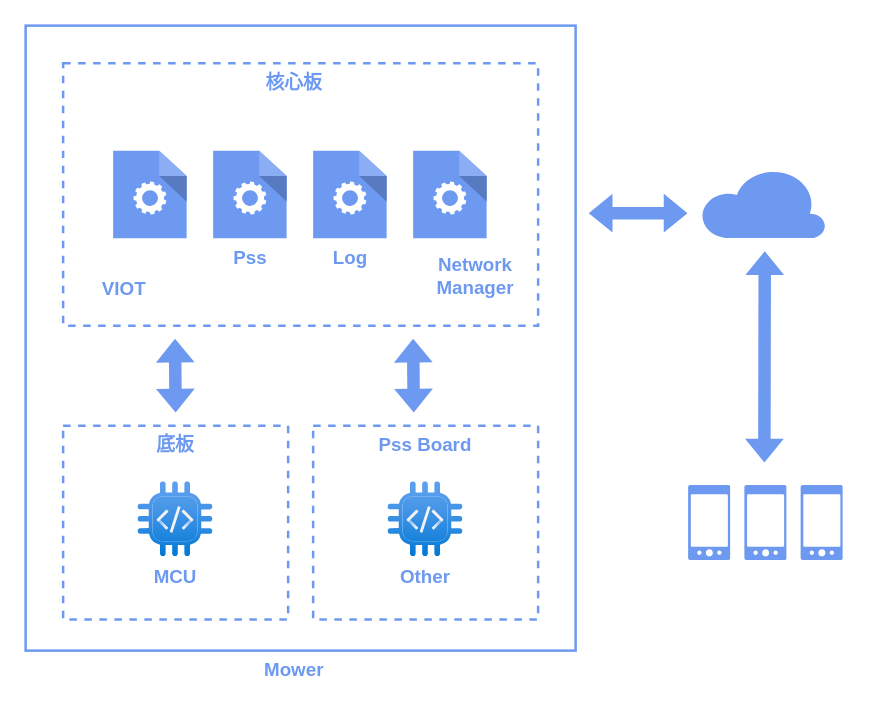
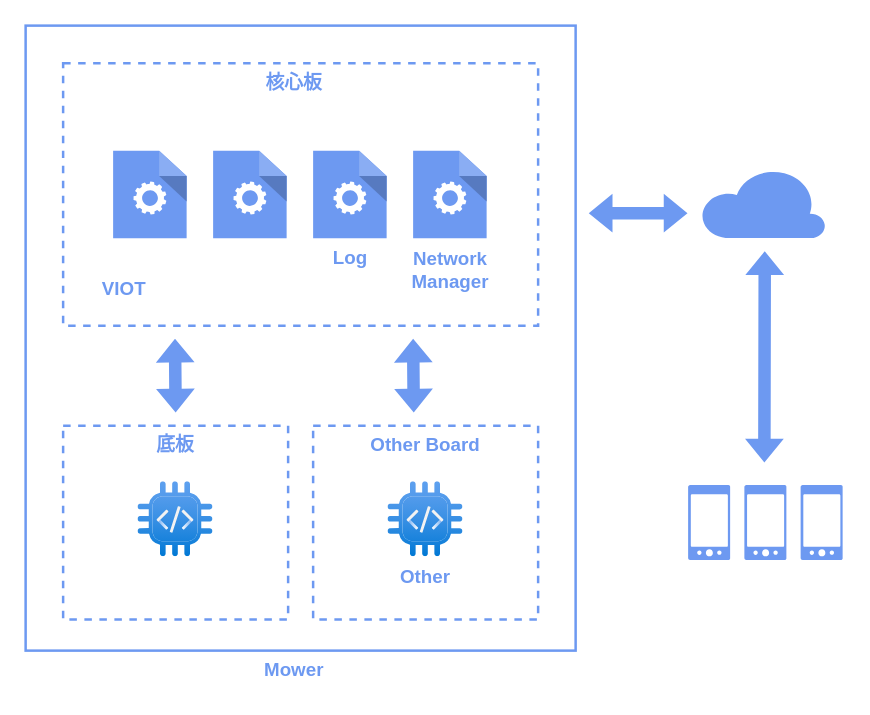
(251, 257) -> none
(476, 276) -> (451, 269)
(426, 444) -> (426, 444)
(176, 576) -> none
